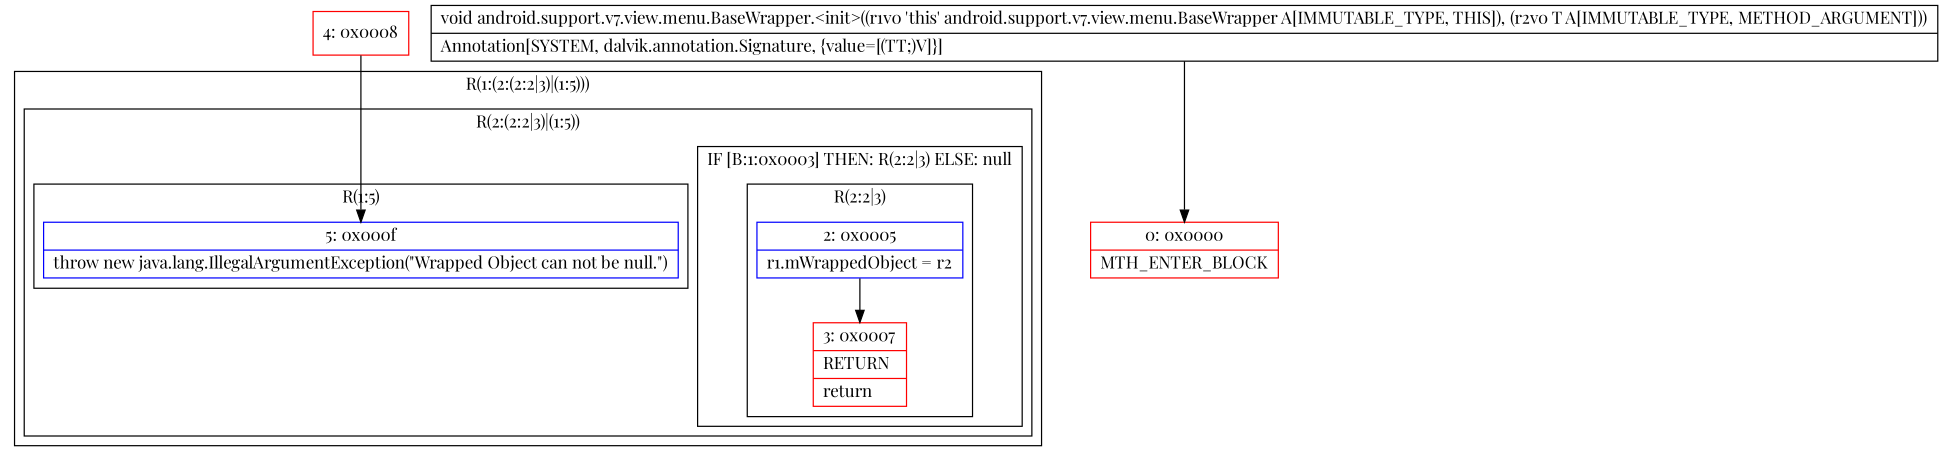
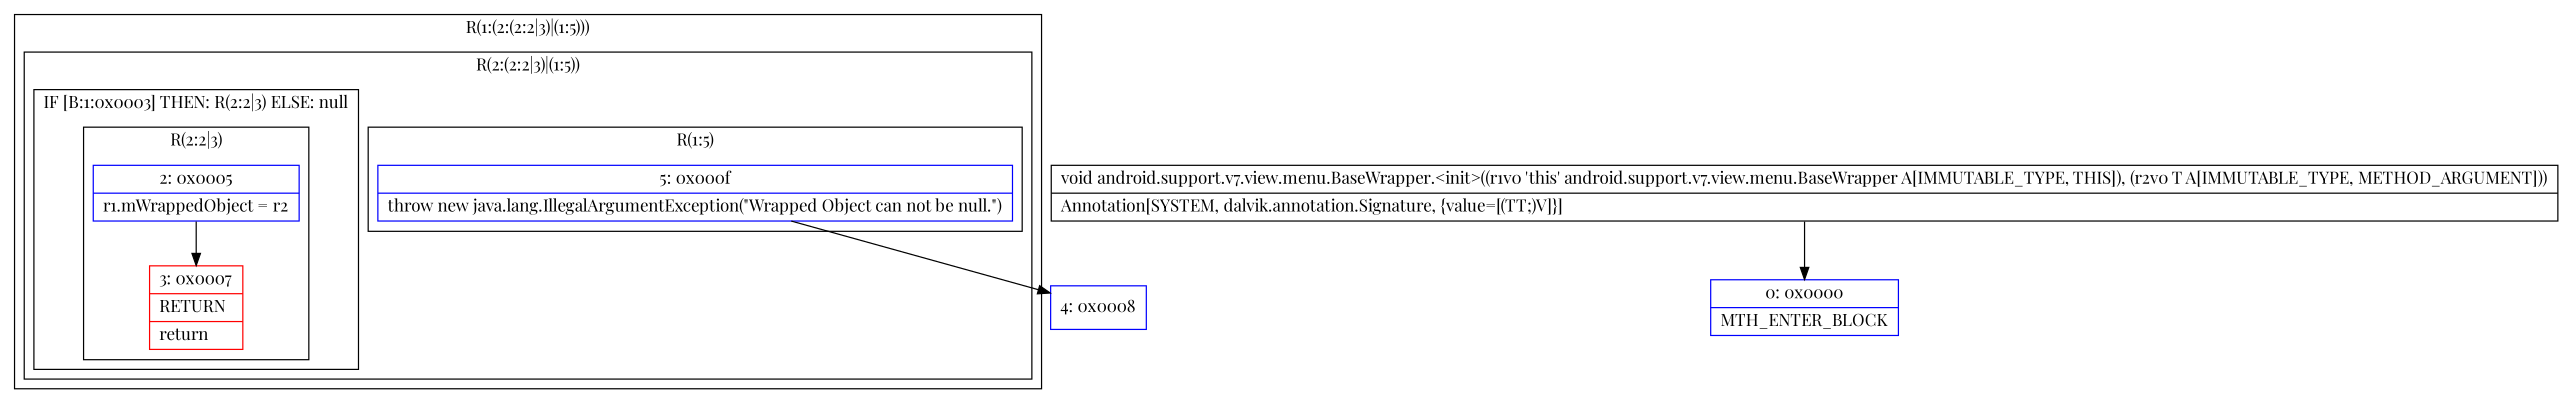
(361, 33) -> (1098, 308)
(361, 133) -> (915, 255)
(1184, 250) -> (1805, 308)
